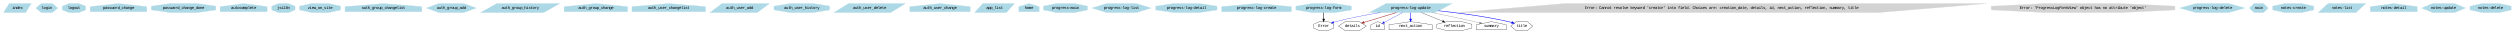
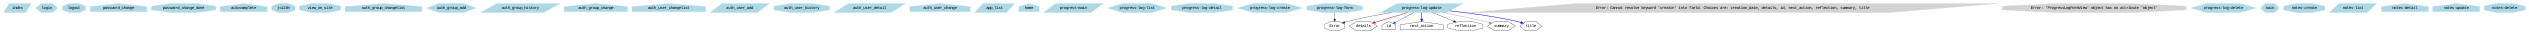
(870, 8) -> (870, 8)
(1065, 8) -> (1073, 8)
(1257, 8) -> (1270, 8)
(2444, 8) -> (2456, 8)
(1324, 16) -> (1335, 16)
(1357, 17) -> (1368, 17)
(1491, 26) -> (1501, 26)
